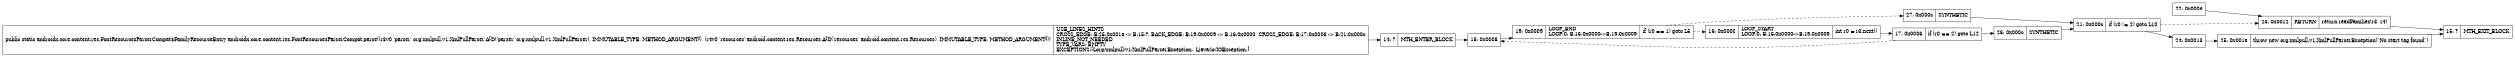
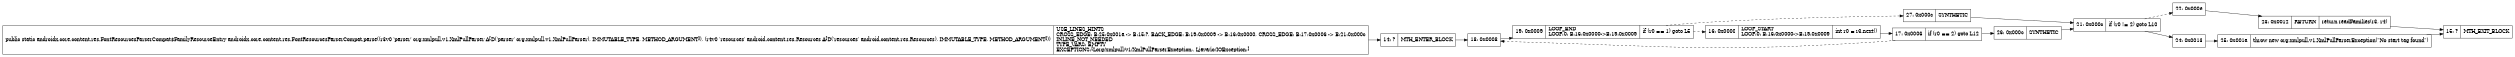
(2208, 24) -> (2157, 16)
